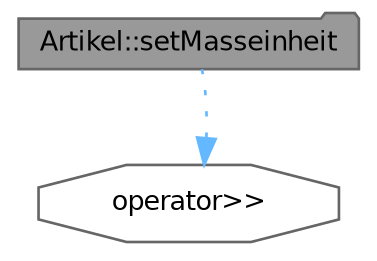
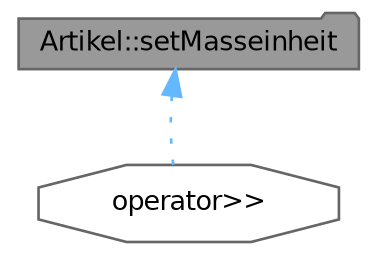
(206, 103) -> (171, 130)
